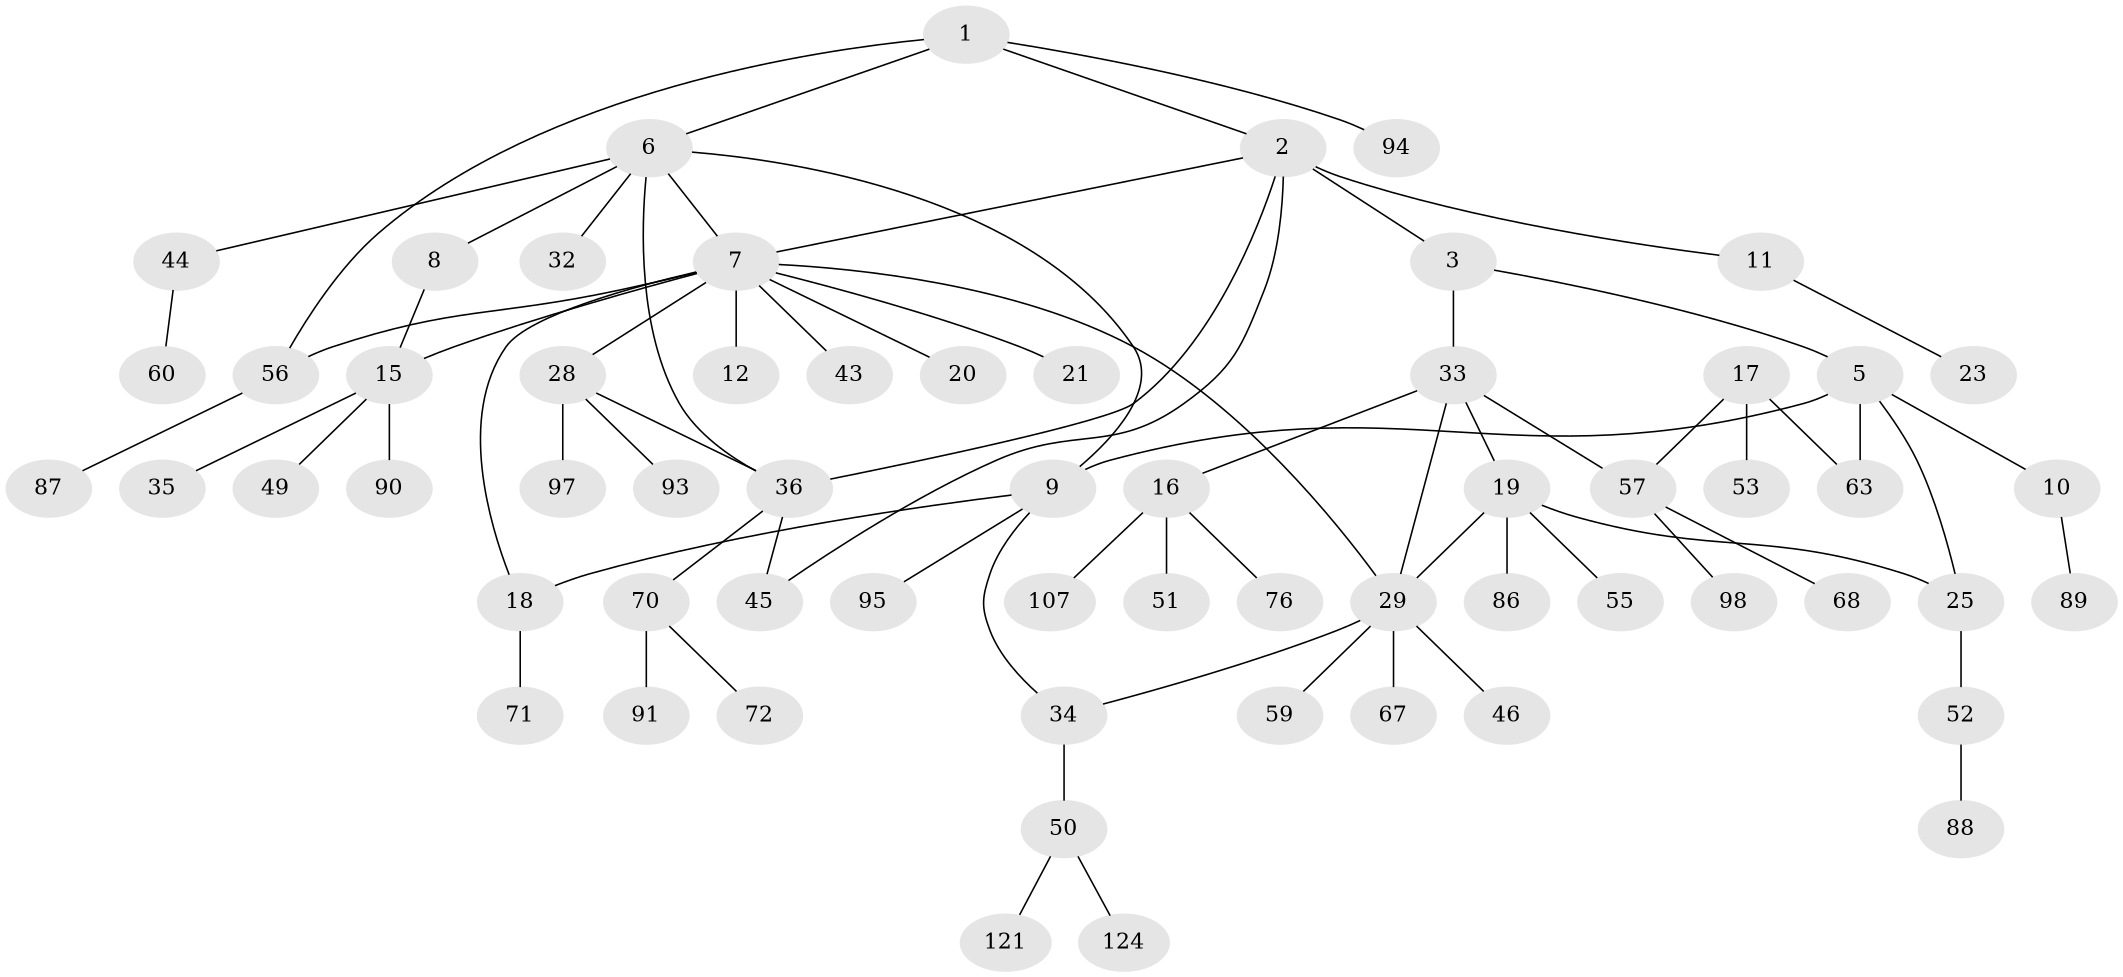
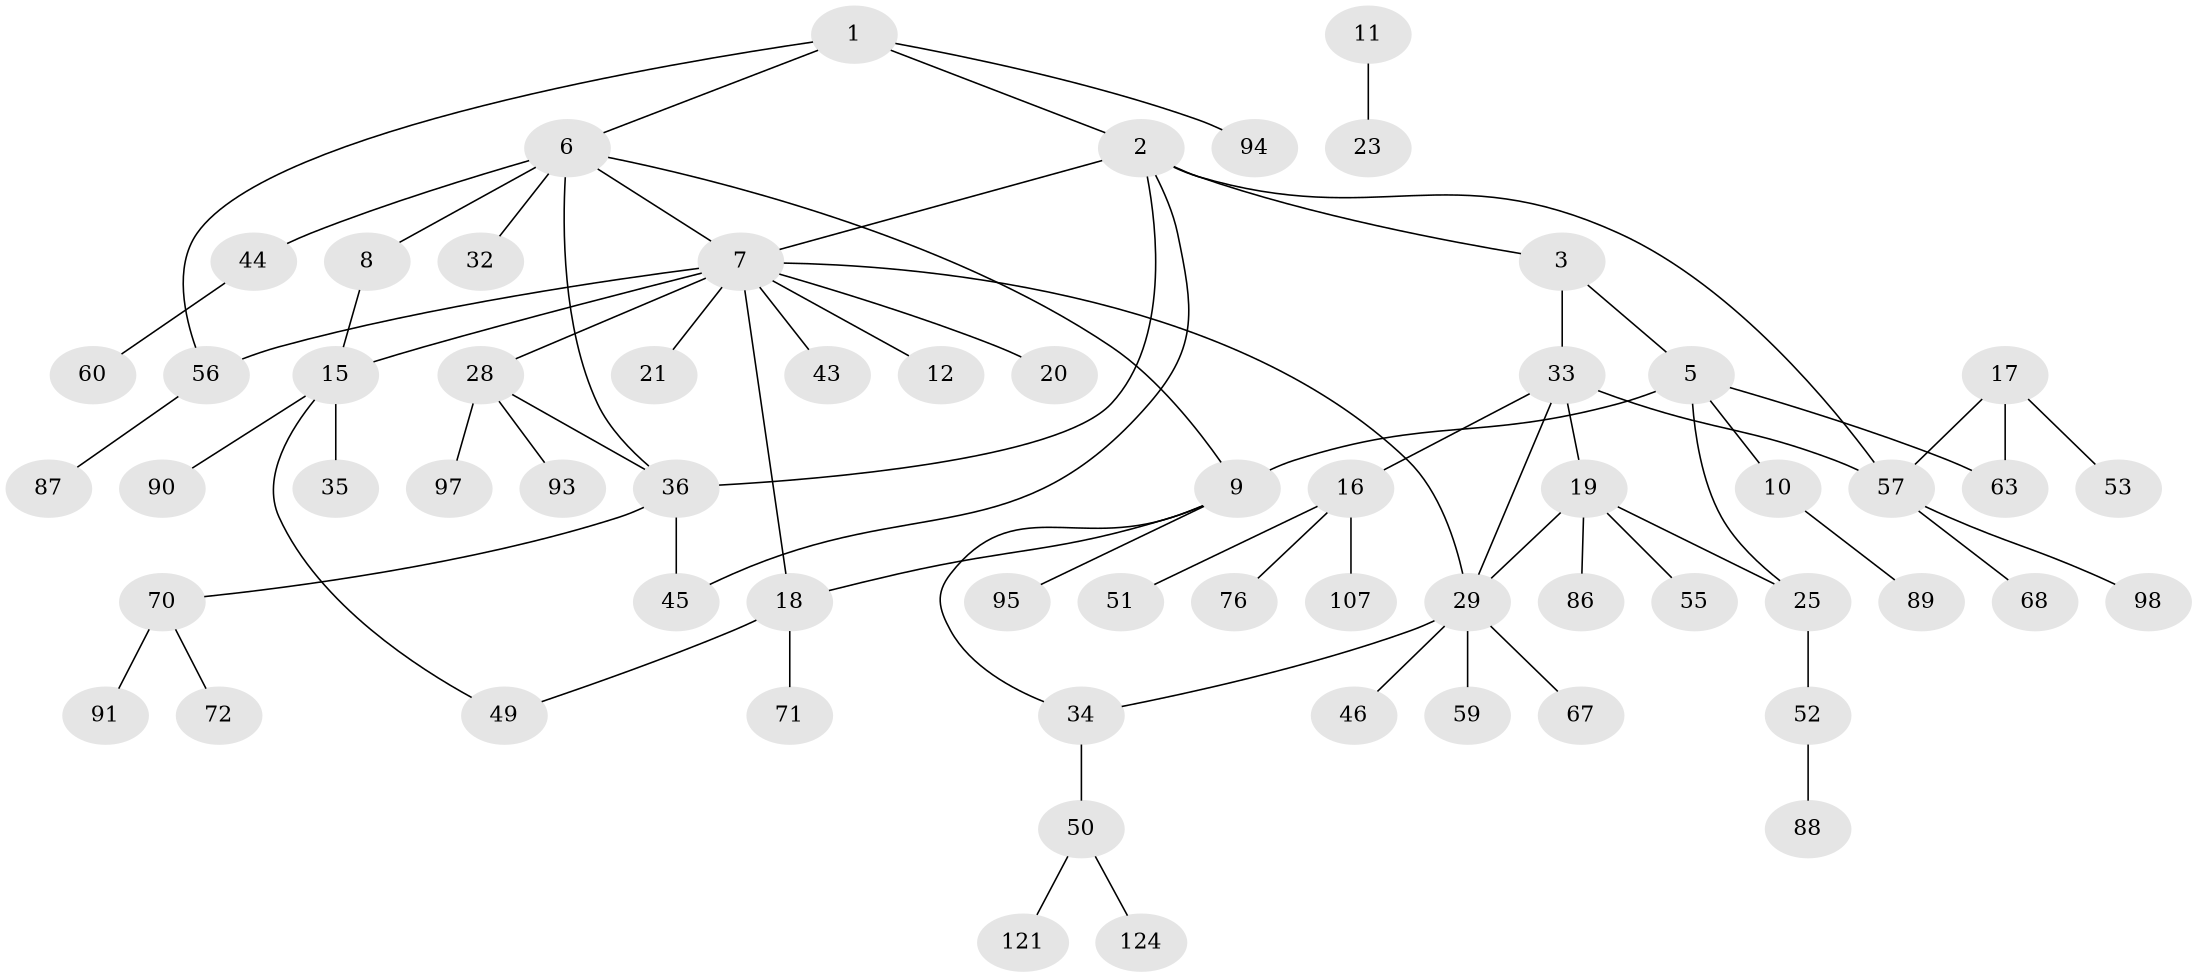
(1515, 222) -> (1568, 214)
none -> (650, 663)
